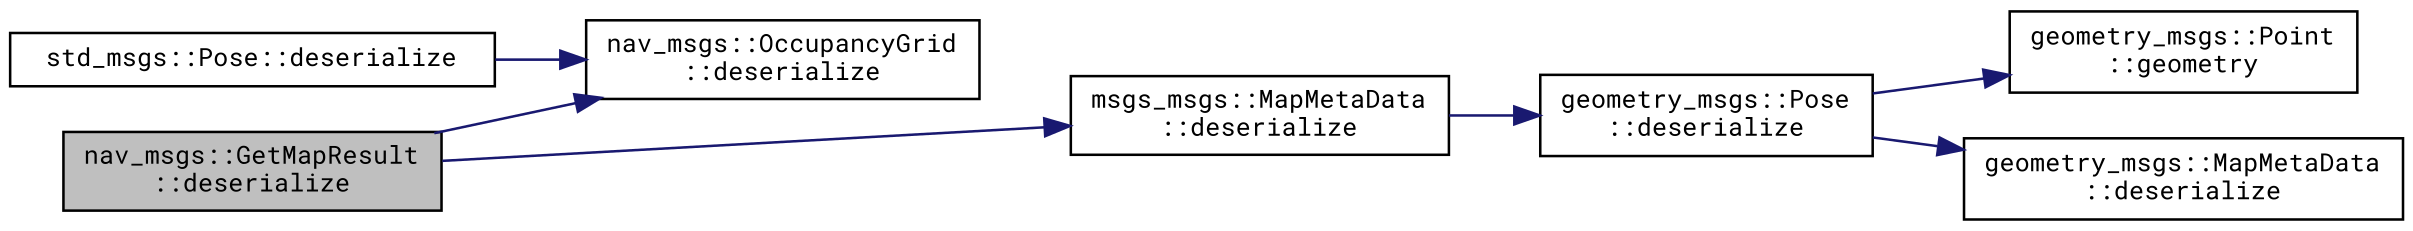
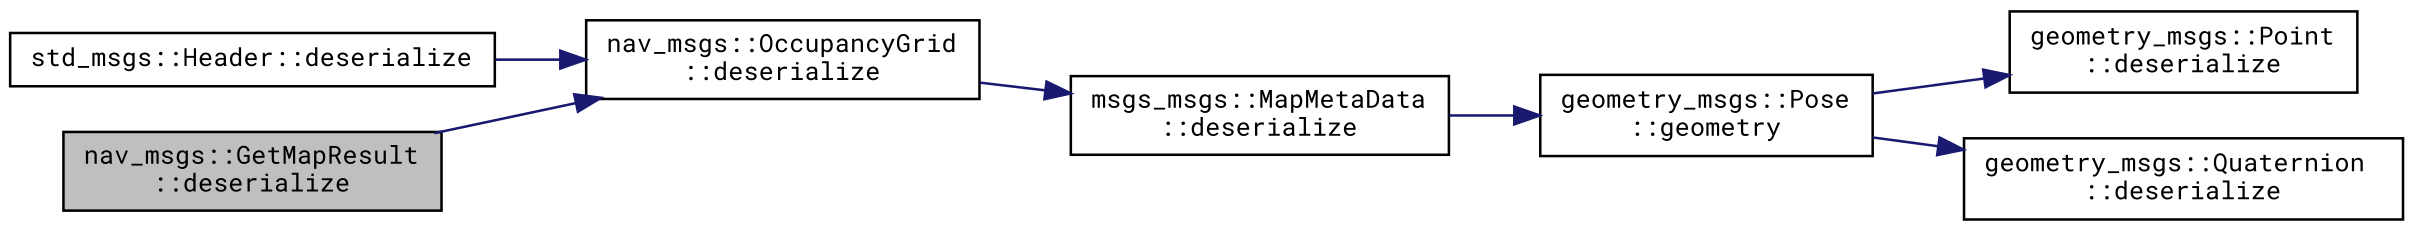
(2184, 52) -> (2184, 52)
(252, 60) -> (252, 60)
(1706, 115) -> (1706, 115)
(743, 144) -> (1013, 87)
(2184, 179) -> (2184, 179)
